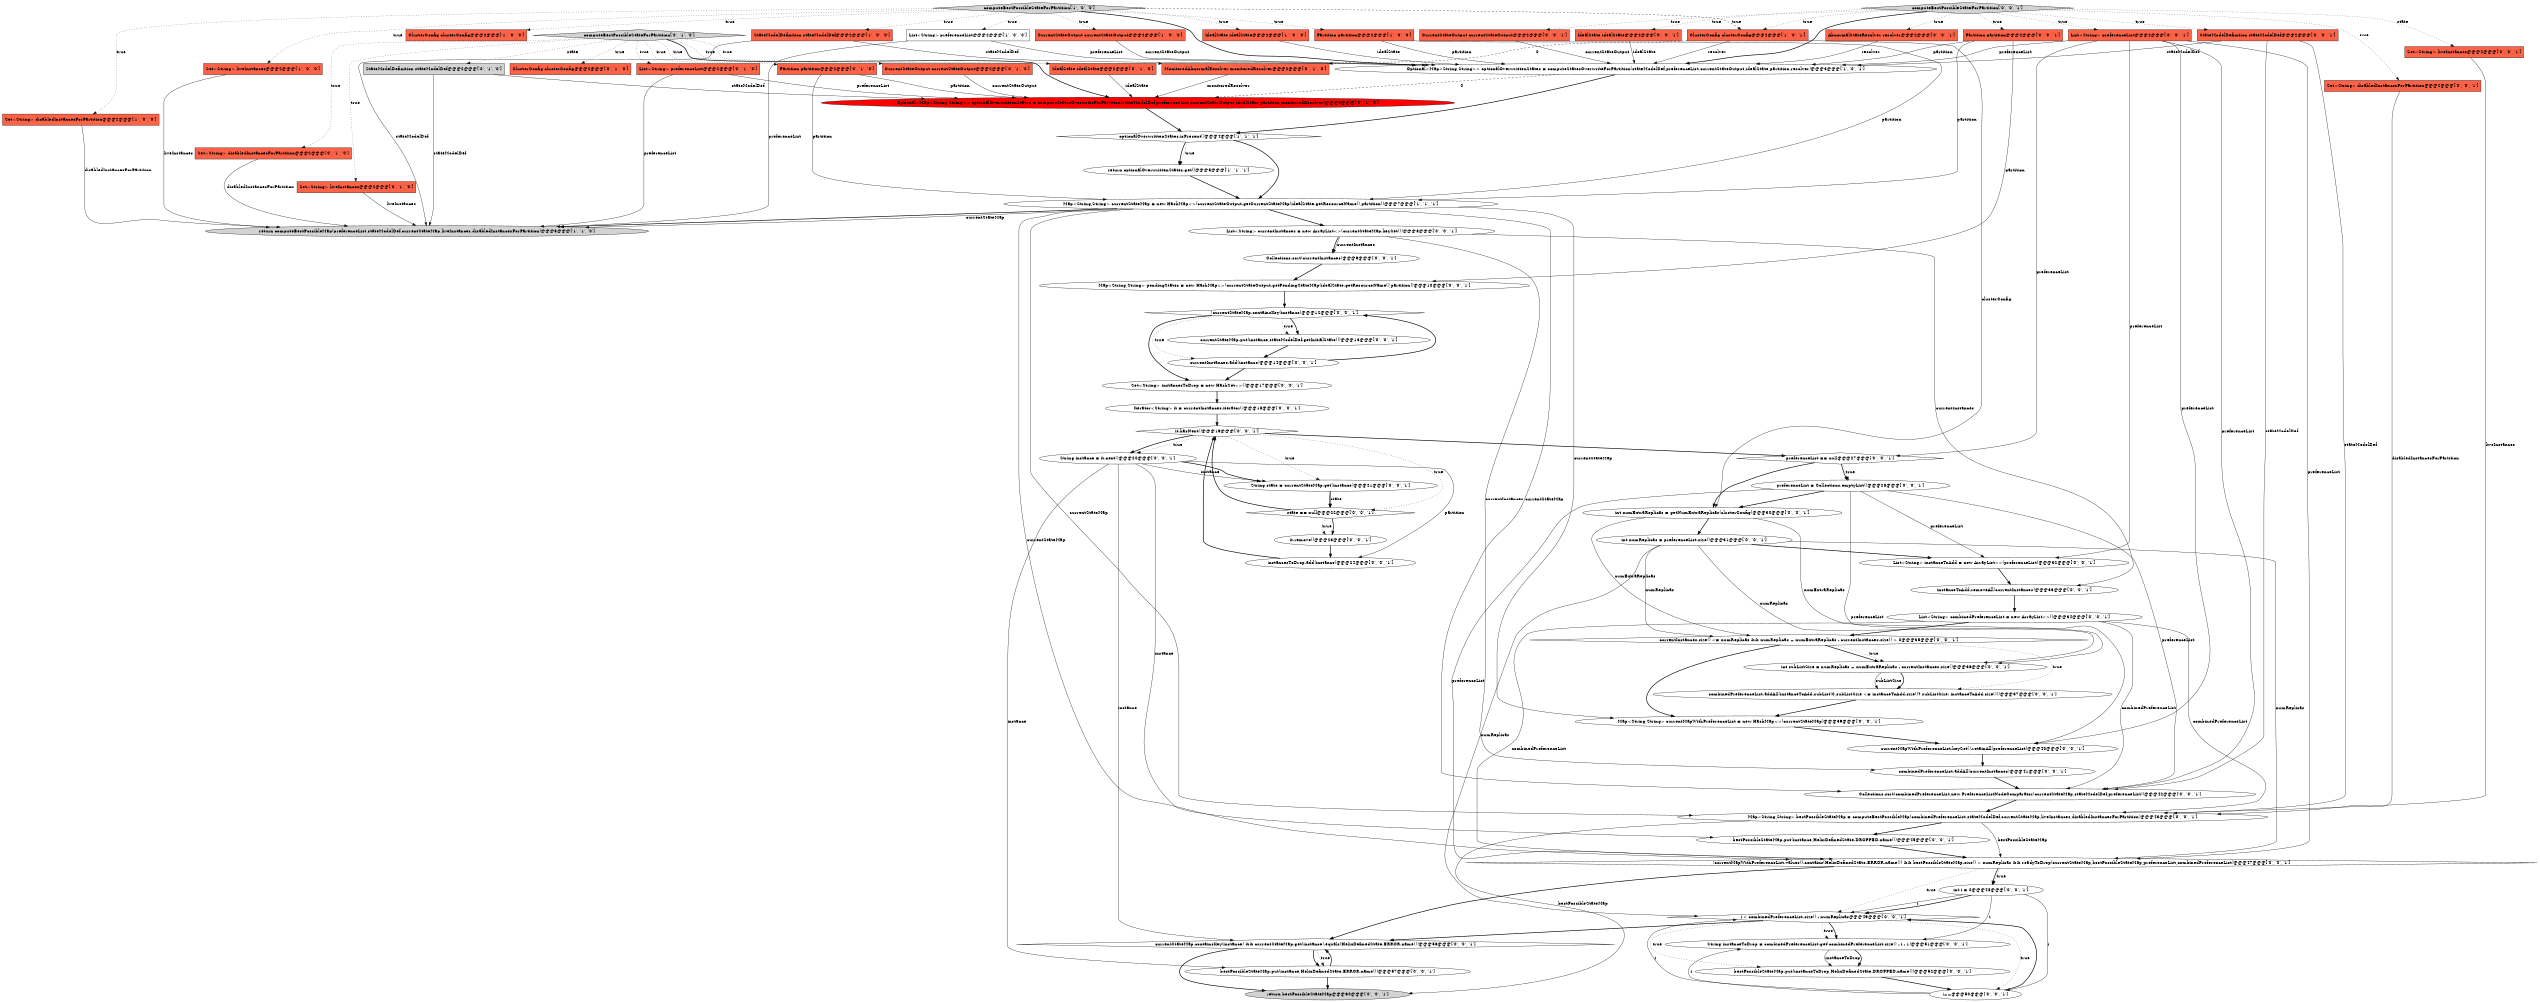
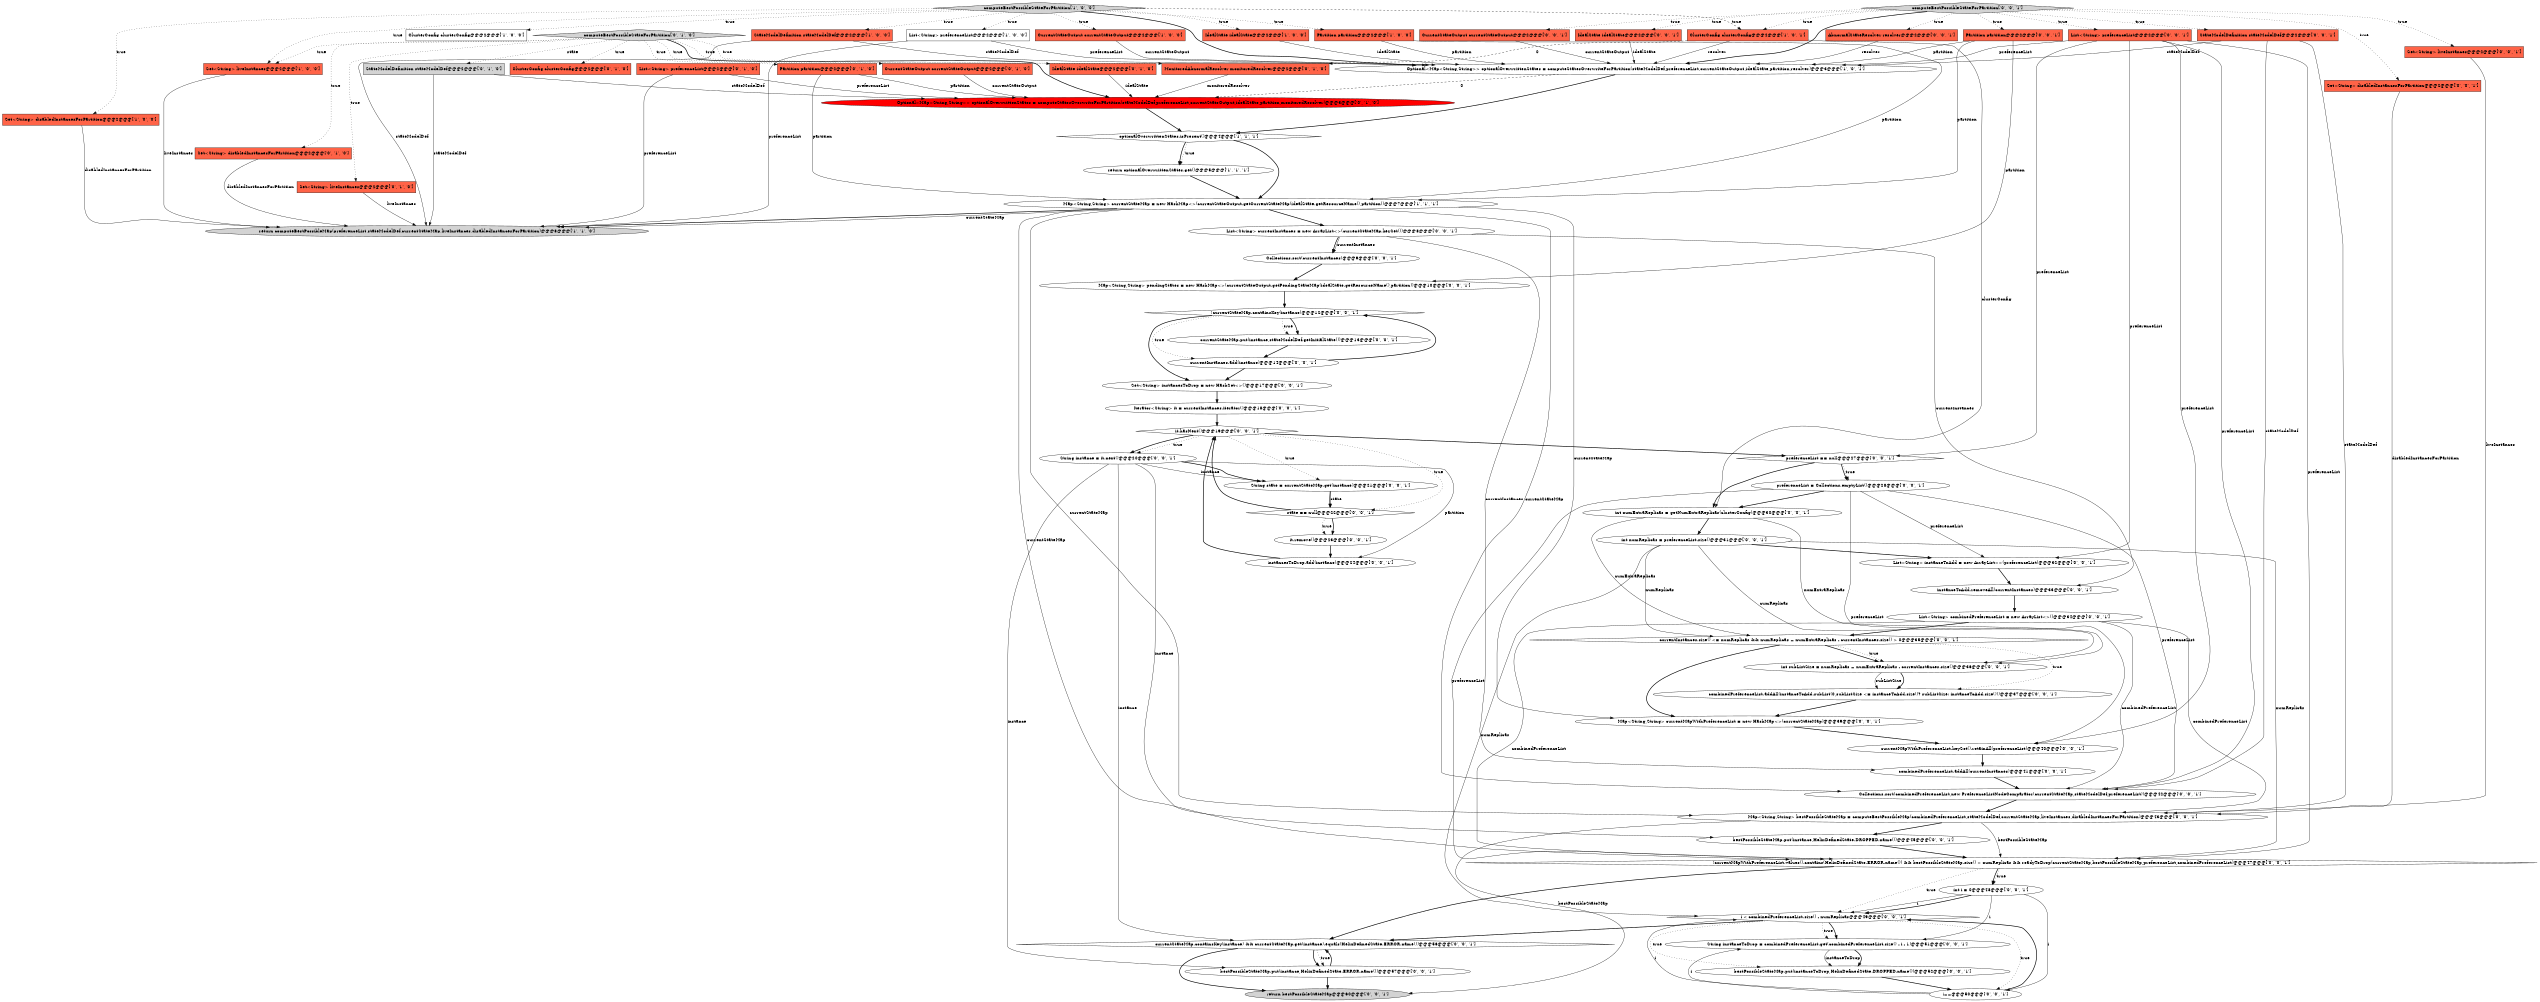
(2403, 22) -> (2403, 22)
(466, 35) -> (466, 35)
(638, 54) -> (432, 42)
